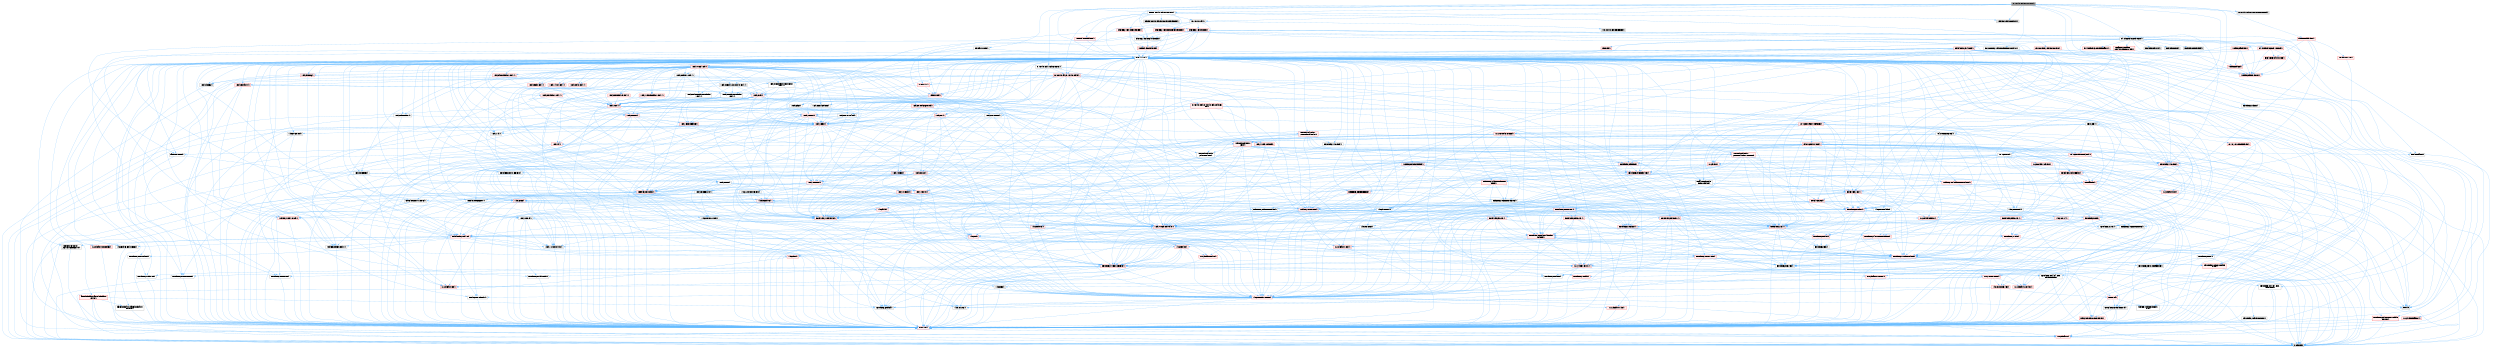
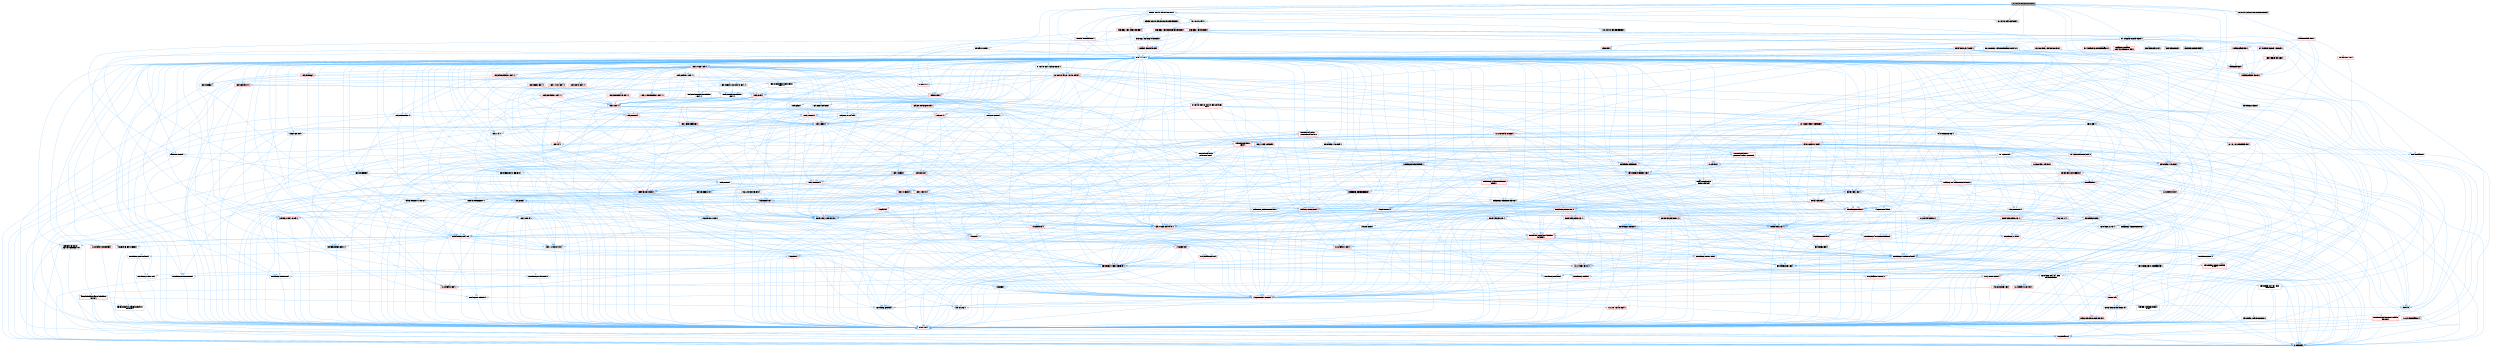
(2008, 21) -> (2008, 21)
(2275, 58) -> (2275, 58)
(1617, 308) -> (1617, 308)
